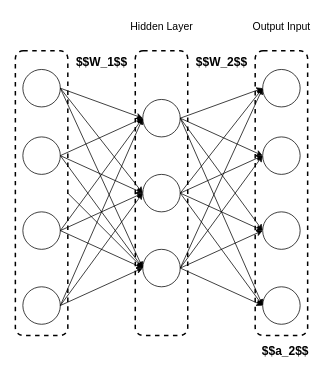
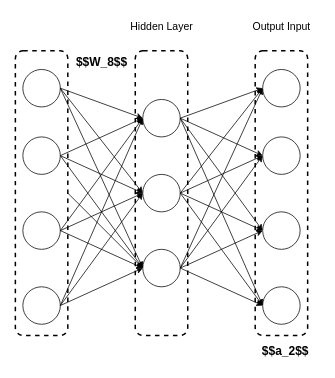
(102, 62) -> (102, 62)
(222, 62) -> none
